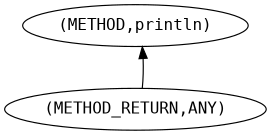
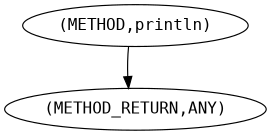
(143, 73) -> (128, 62)
